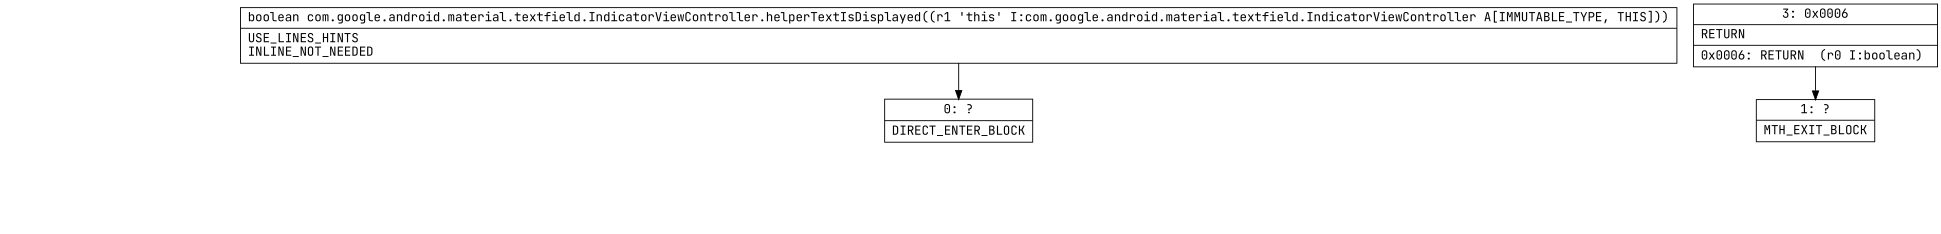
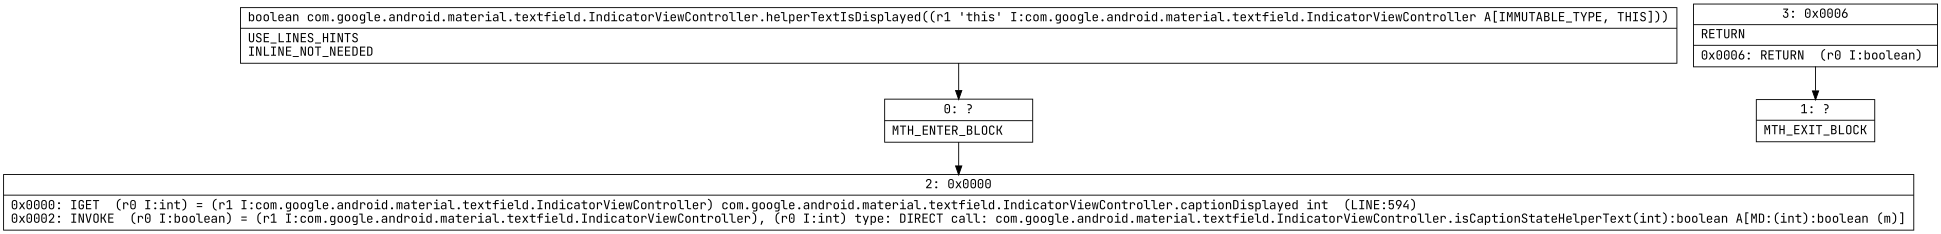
(959, 131) -> (947, 131)
none -> (959, 202)
